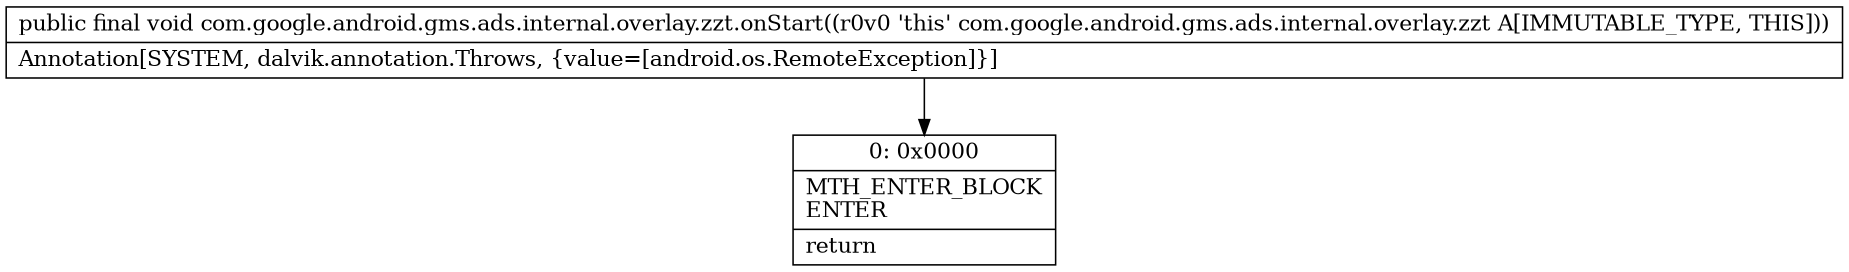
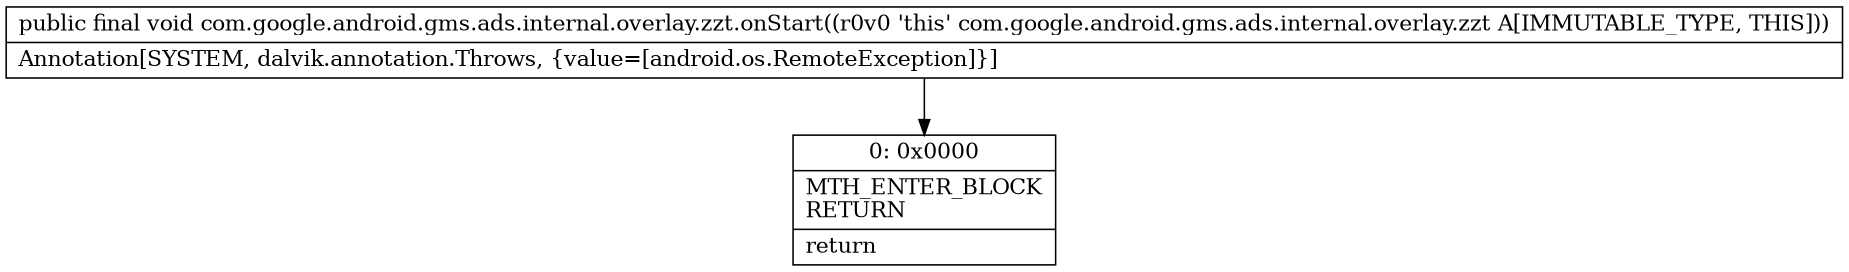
(846, 211) -> (856, 211)
